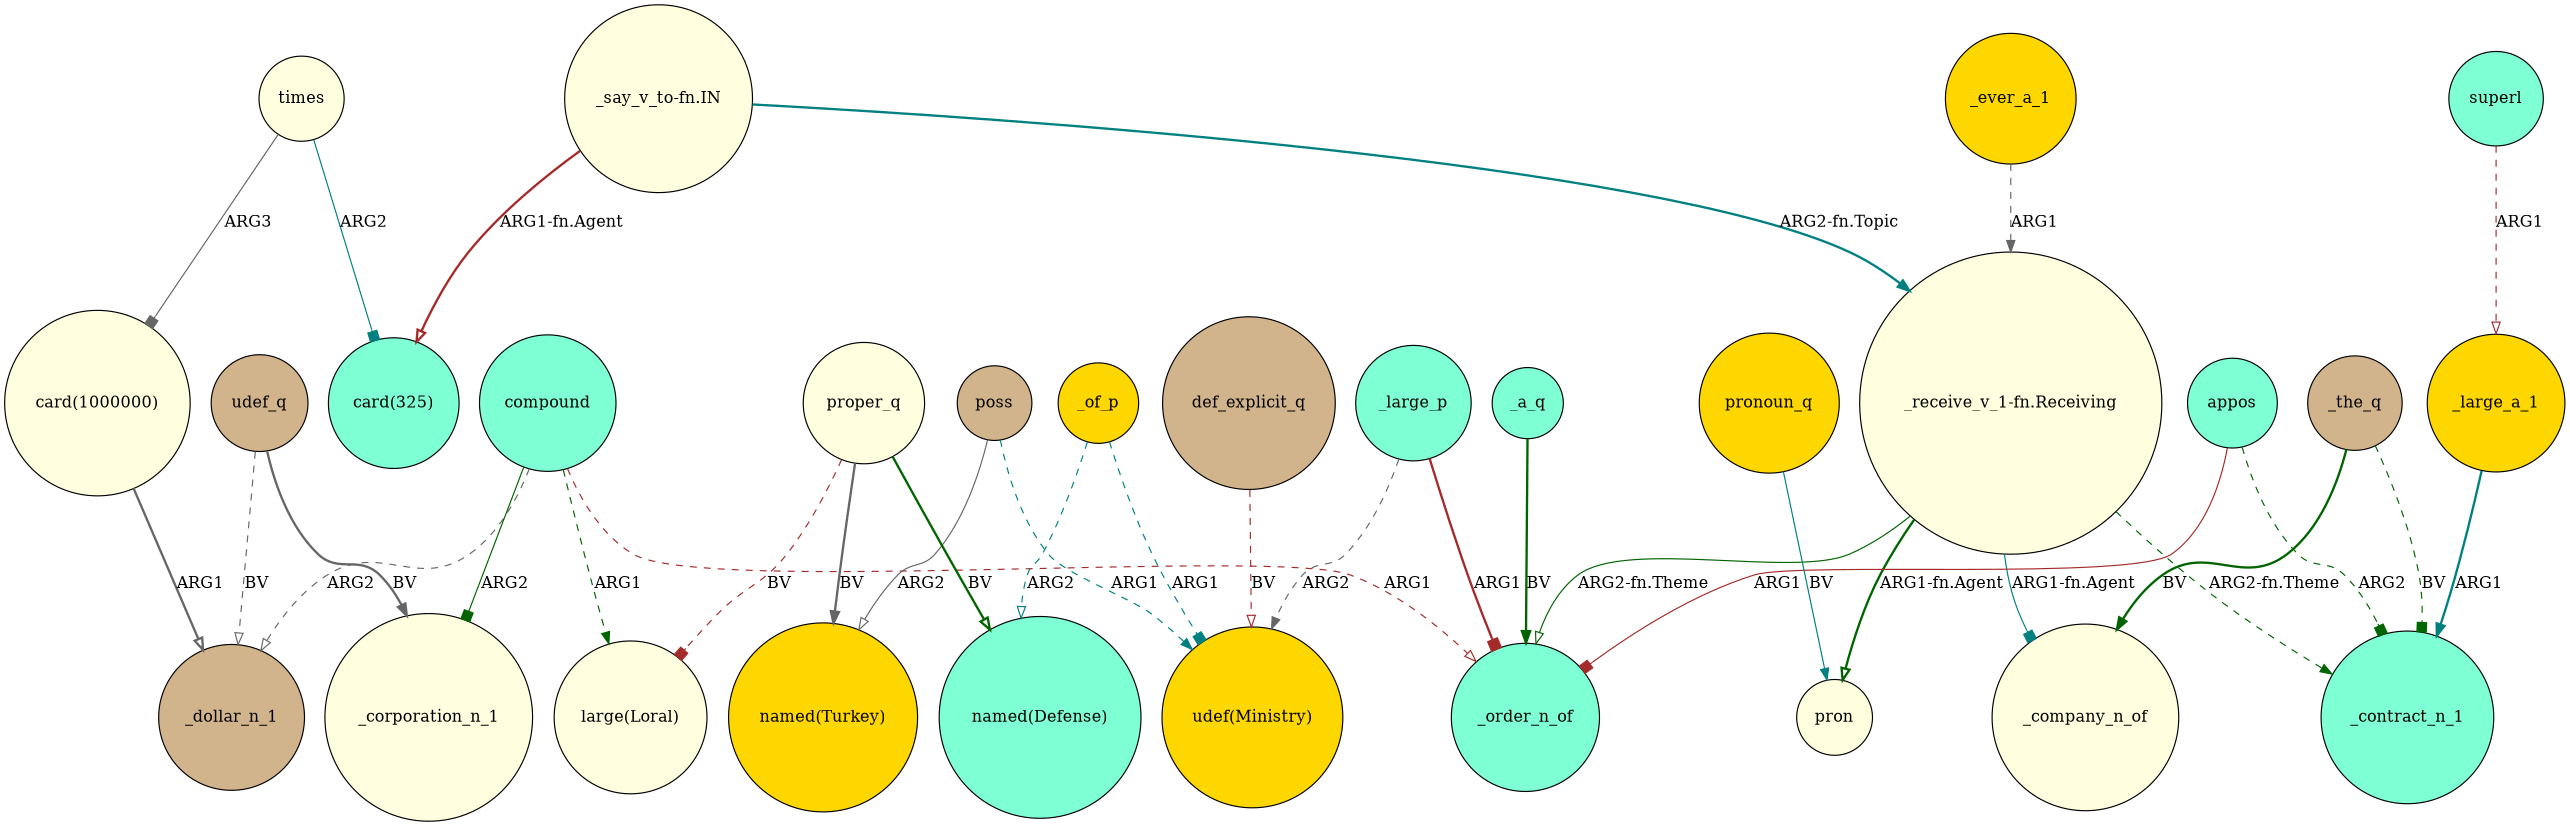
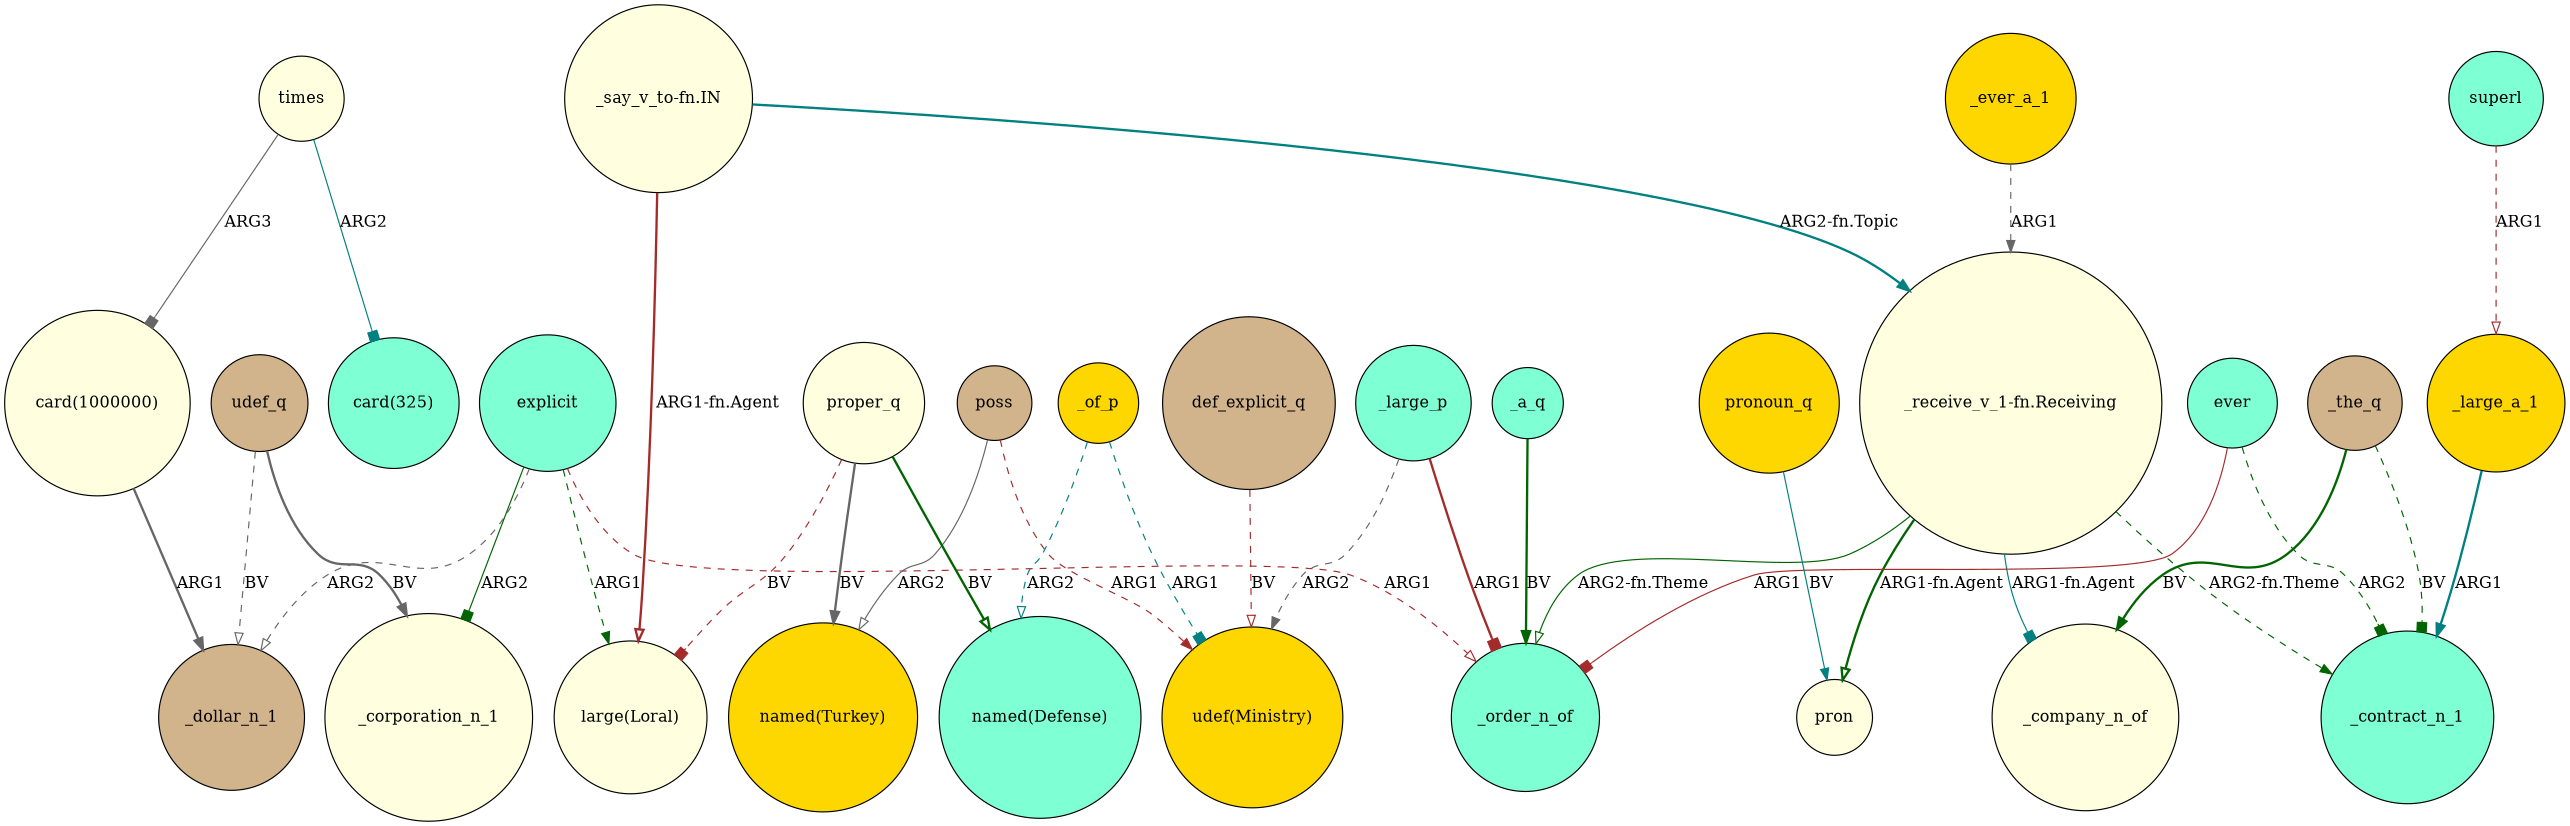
(488, 230) -> (651, 411)
(548, 403) -> (548, 403)
(2232, 403) -> (2232, 403)
(1051, 557) -> (1051, 557)
(166, 564) -> (166, 564)
